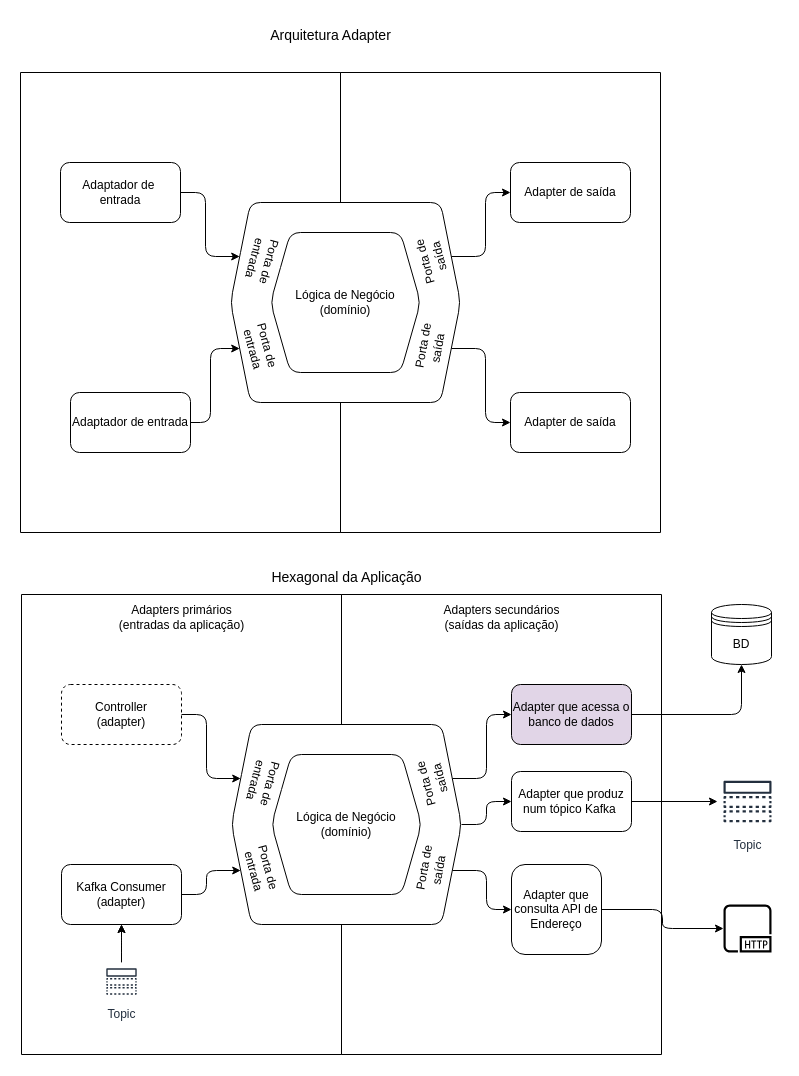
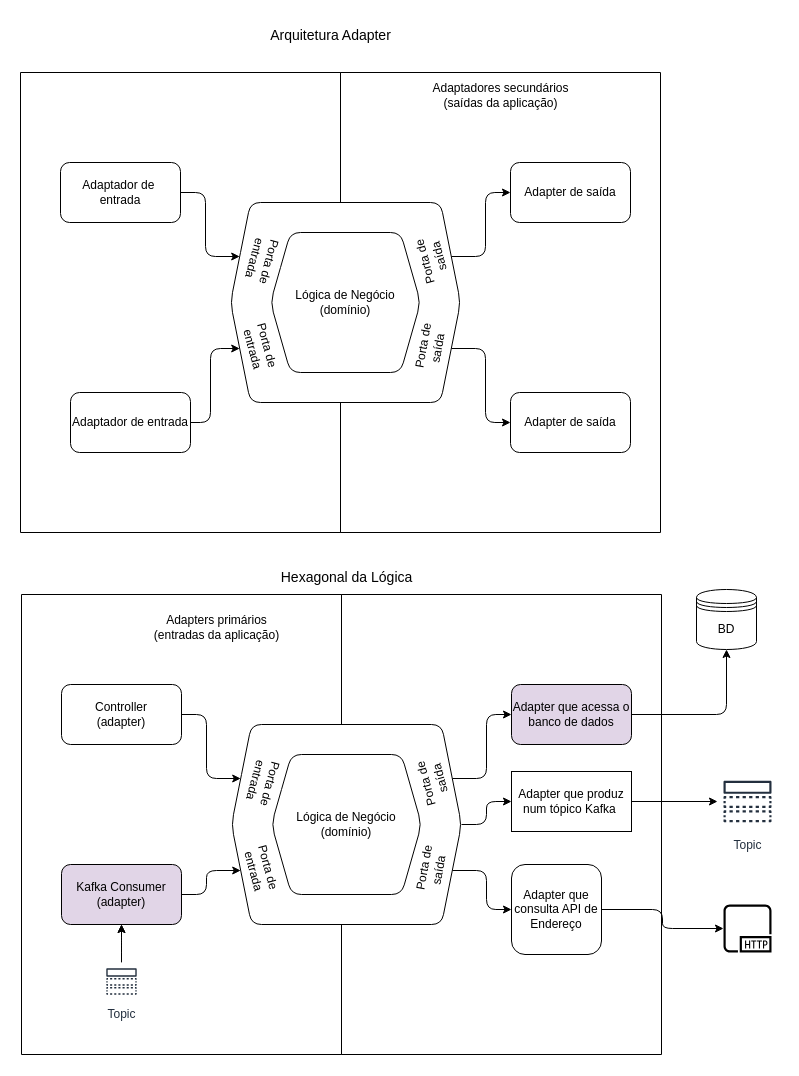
none -> (501, 96)
(347, 578) -> (347, 578)
(182, 618) -> (217, 628)
(502, 618) -> none
(742, 635) -> (727, 620)
(122, 715) -> (122, 715)
(572, 802) -> (572, 802)
(122, 895) -> (122, 895)
